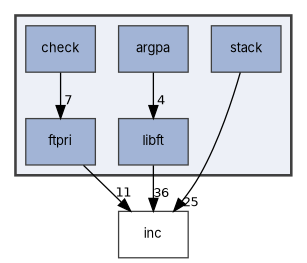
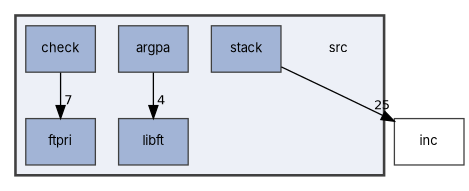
none -> (339, 49)
(102, 184) -> none
(153, 184) -> none
